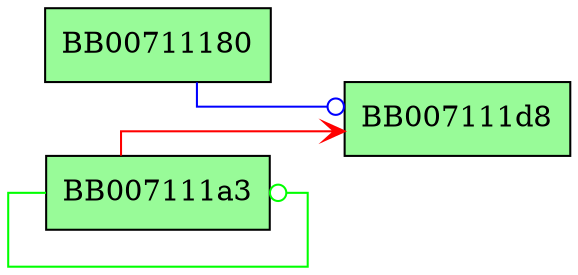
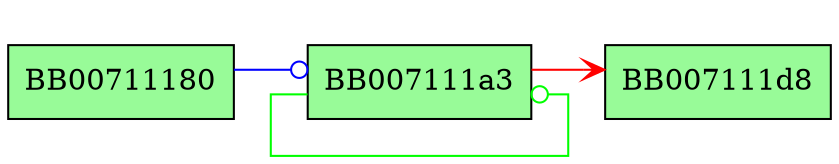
(250, 107) -> (262, 70)
